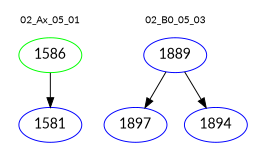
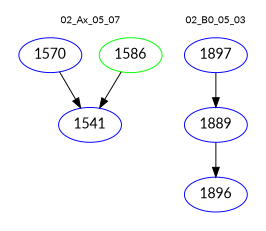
(50, 21) -> (91, 21)
none -> (50, 55)
(158, 86) -> (216, 85)
(50, 125) -> (90, 125)
(216, 125) -> (216, 195)
